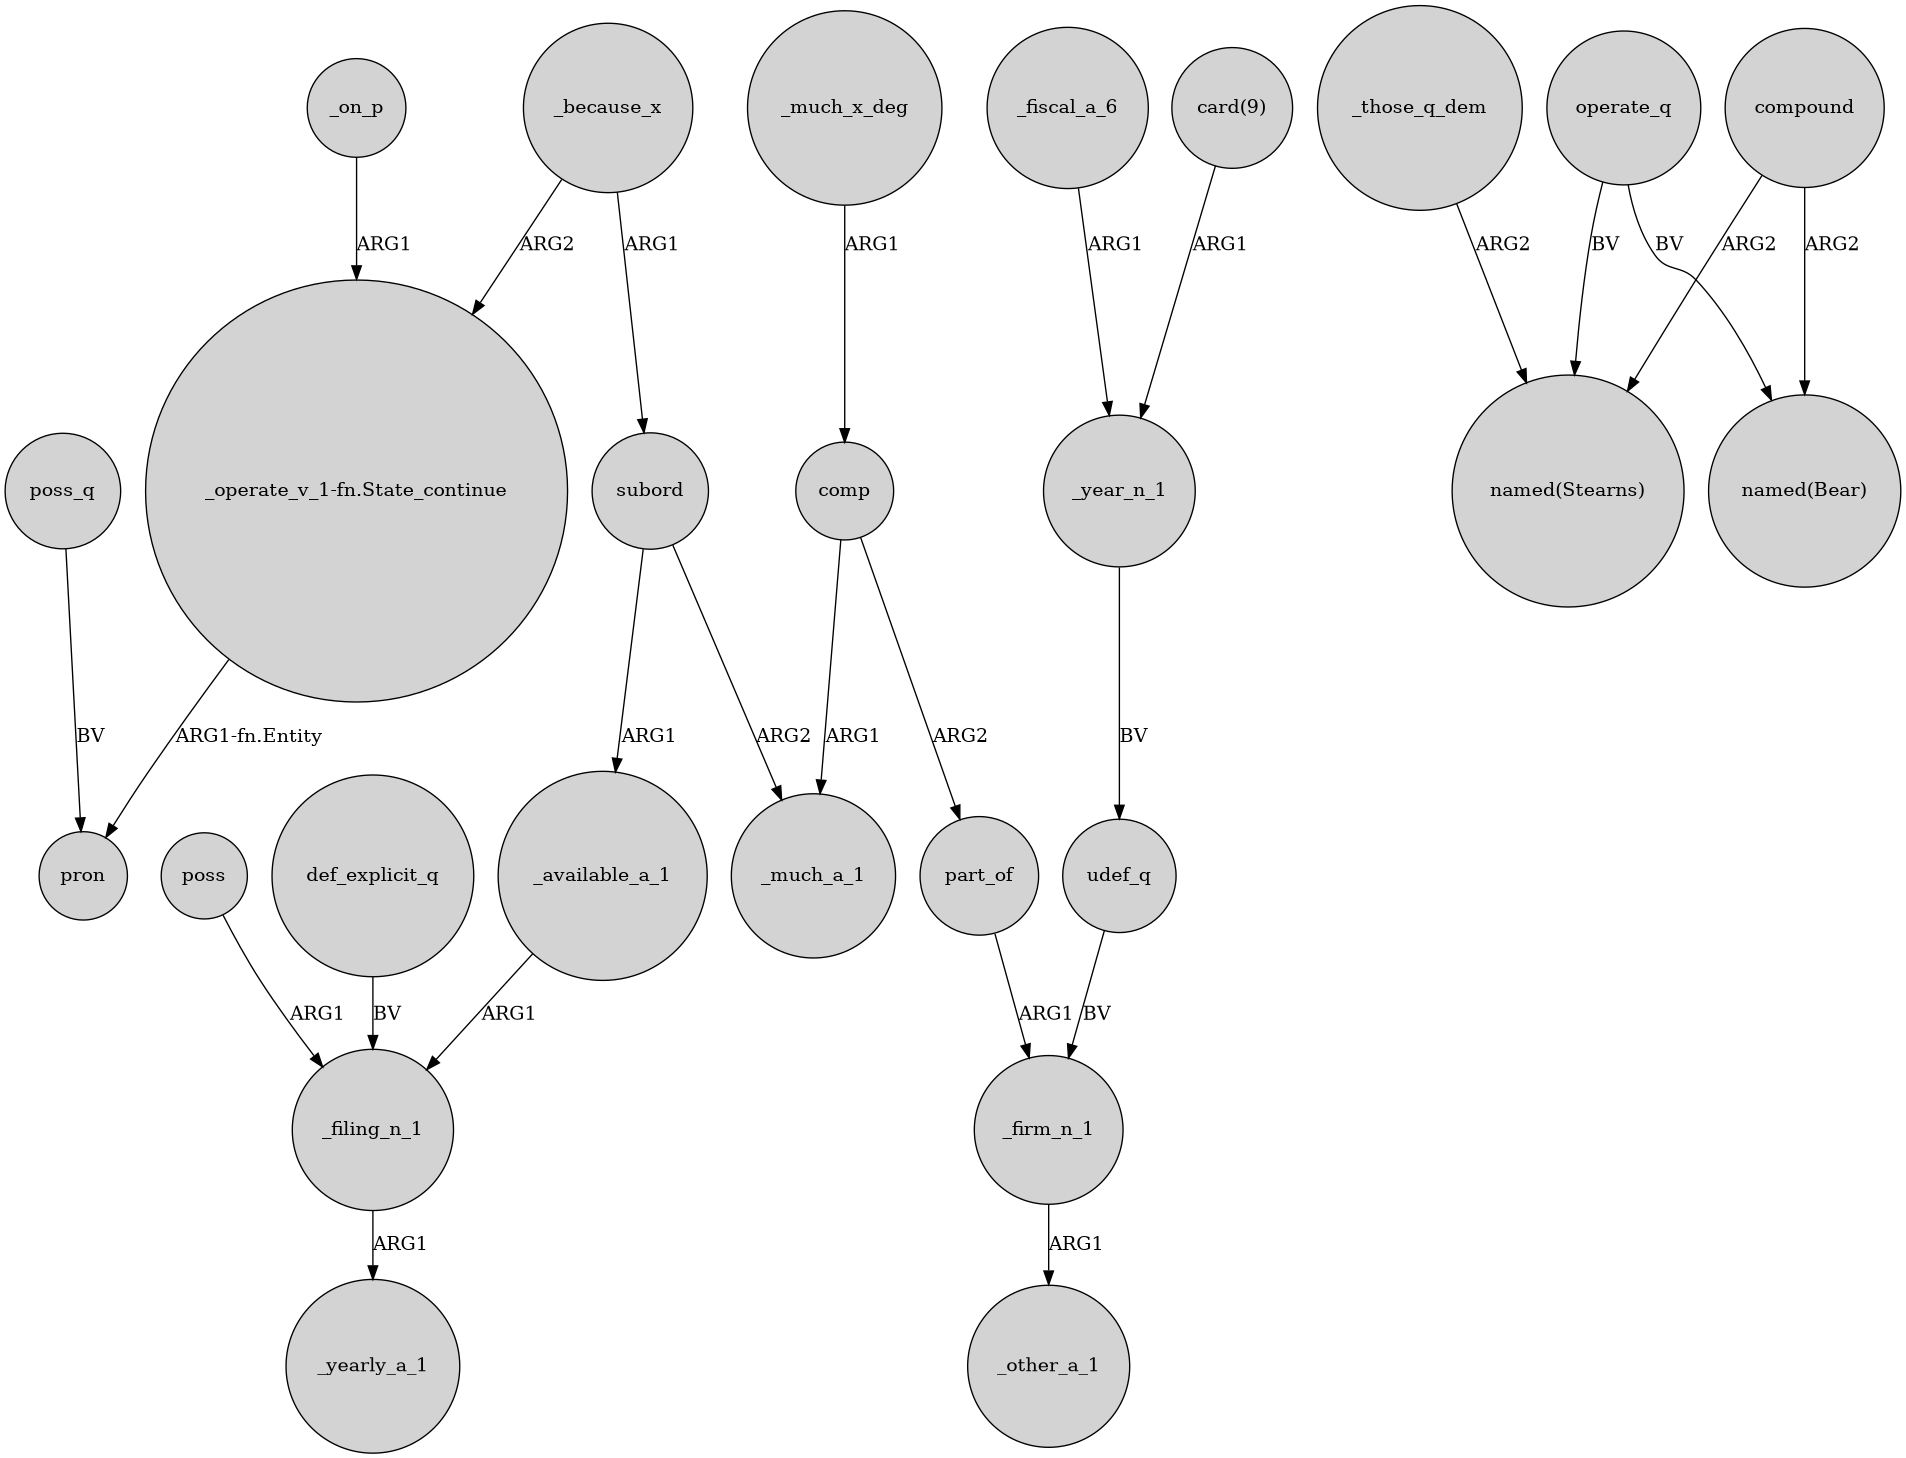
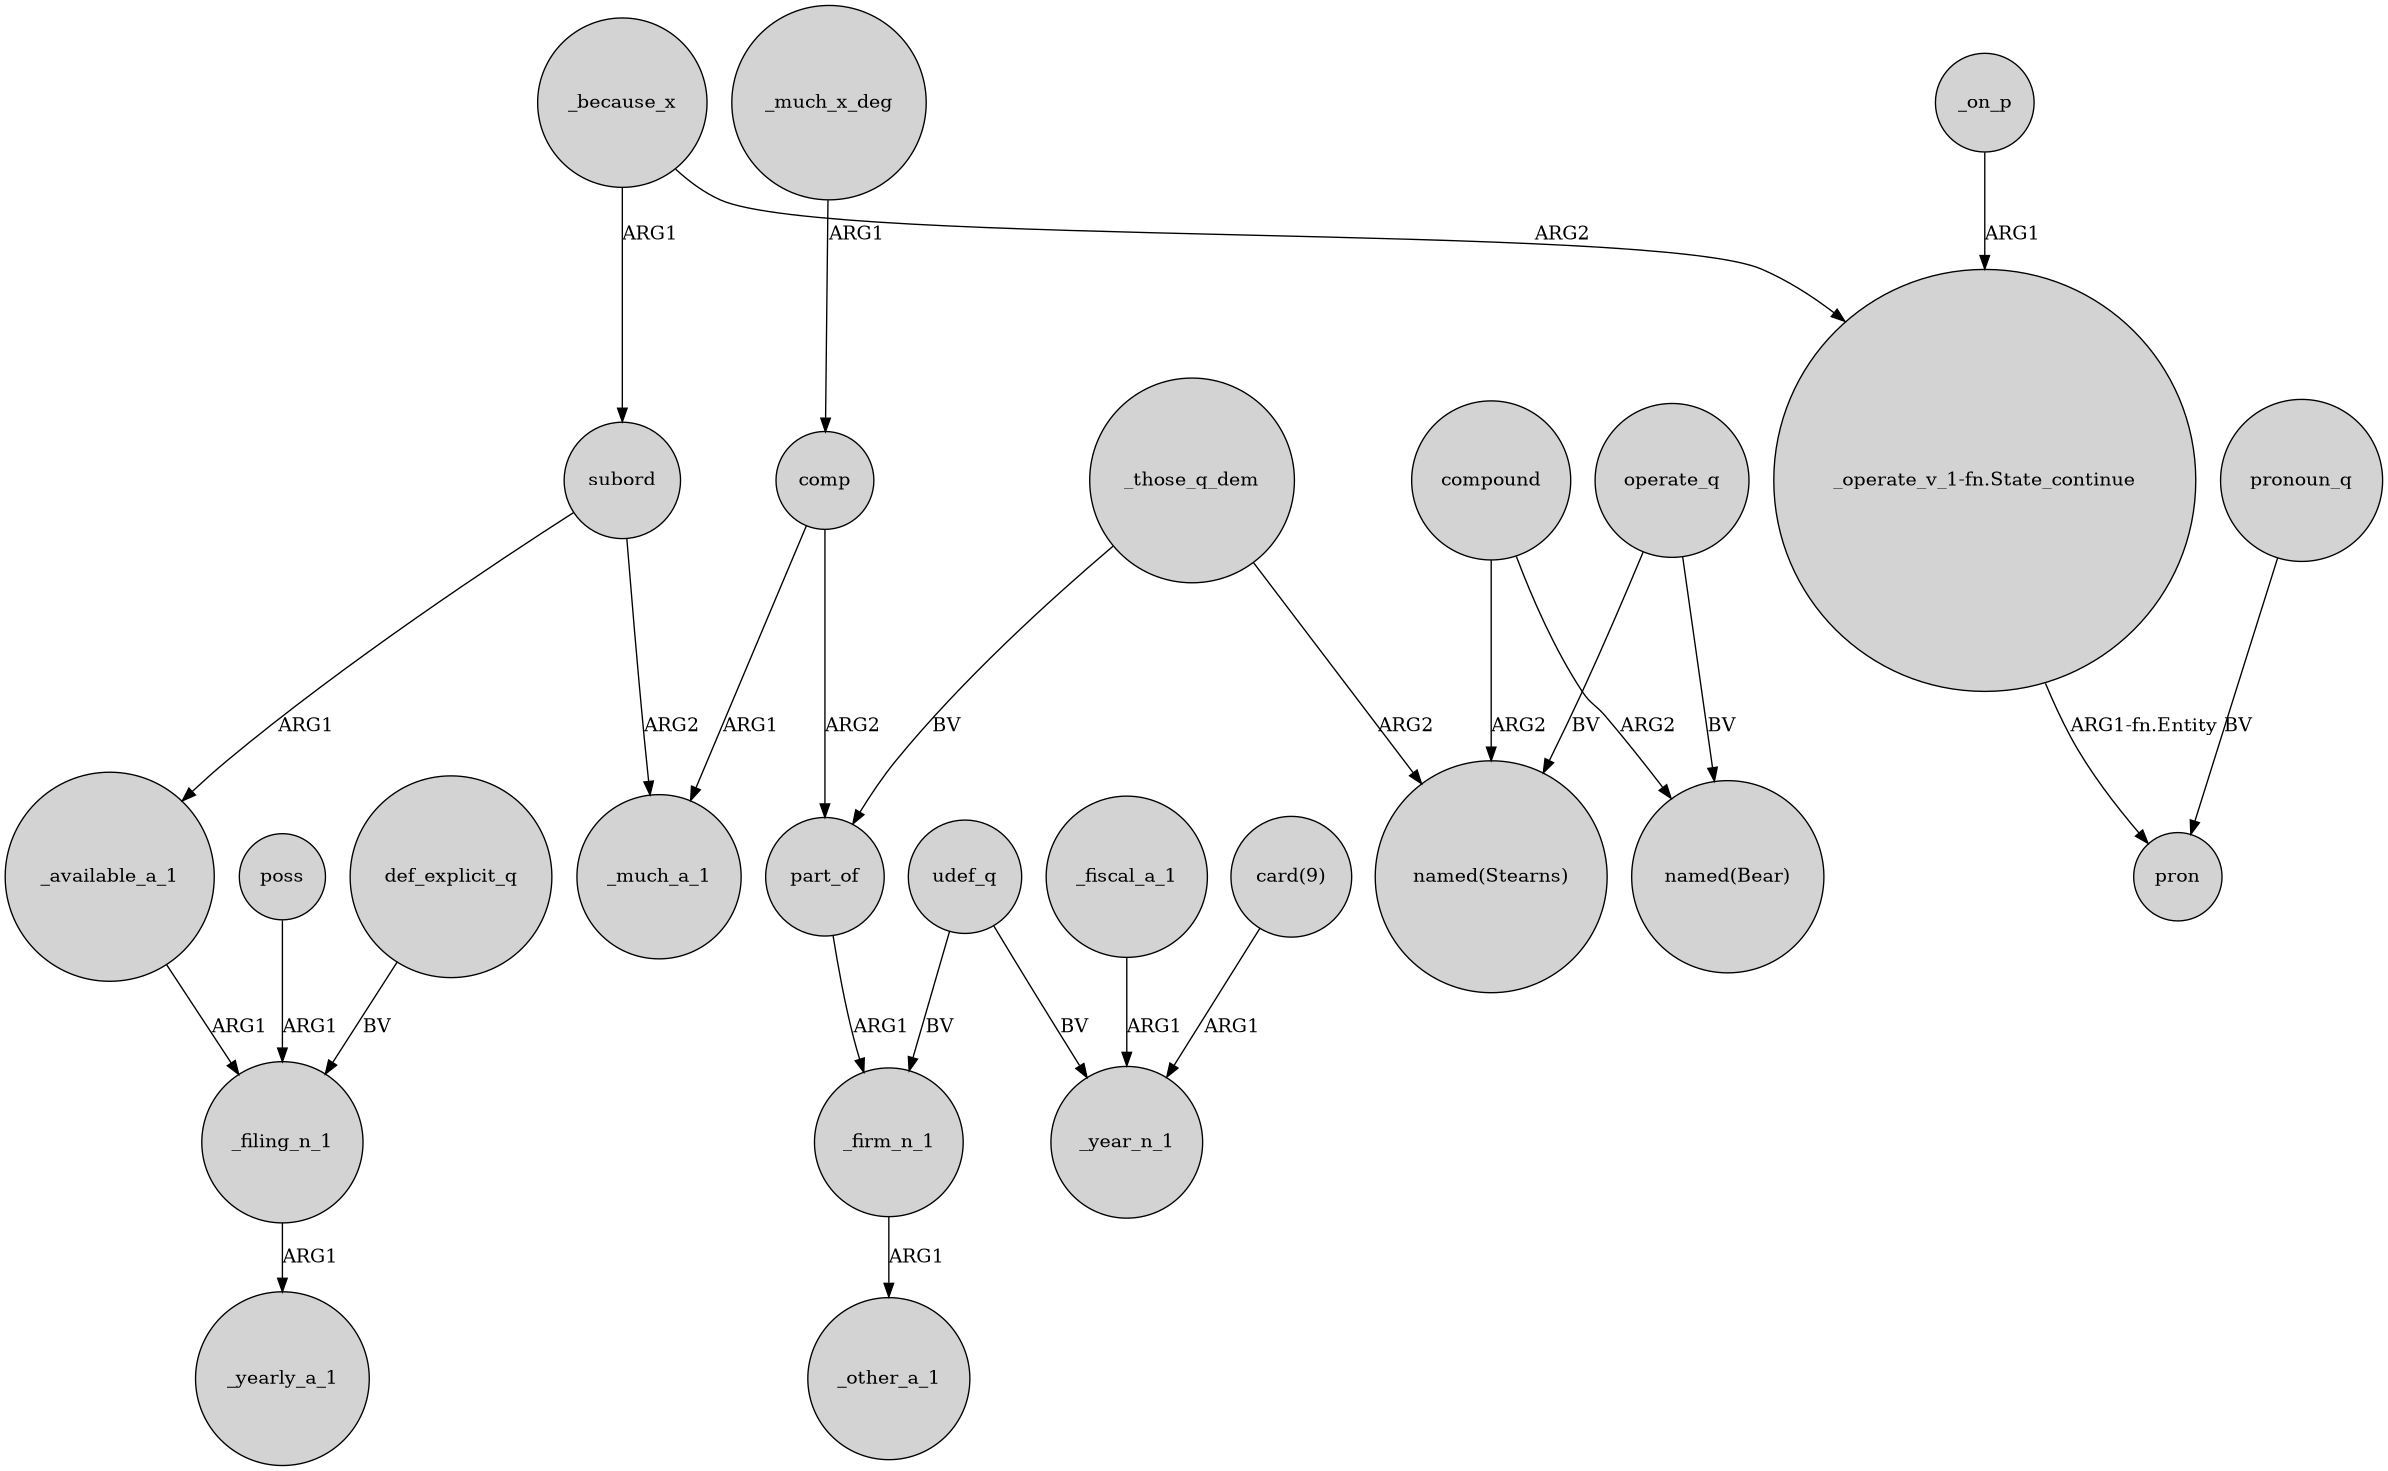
(1068, 108) -> (1127, 877)
(63, 491) -> (2302, 480)
none -> (977, 671)
(1119, 686) -> (1036, 996)
